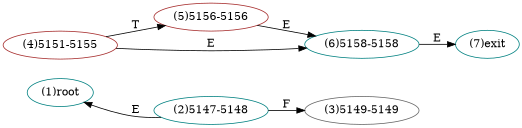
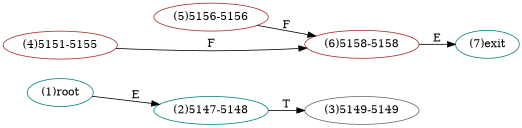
(286, 25) -> (286, 25)
(132, 32) -> none
(211, 44) -> (211, 44)
(362, 44) -> (362, 44)
(286, 105) -> (286, 105)
(126, 115) -> (122, 100)
